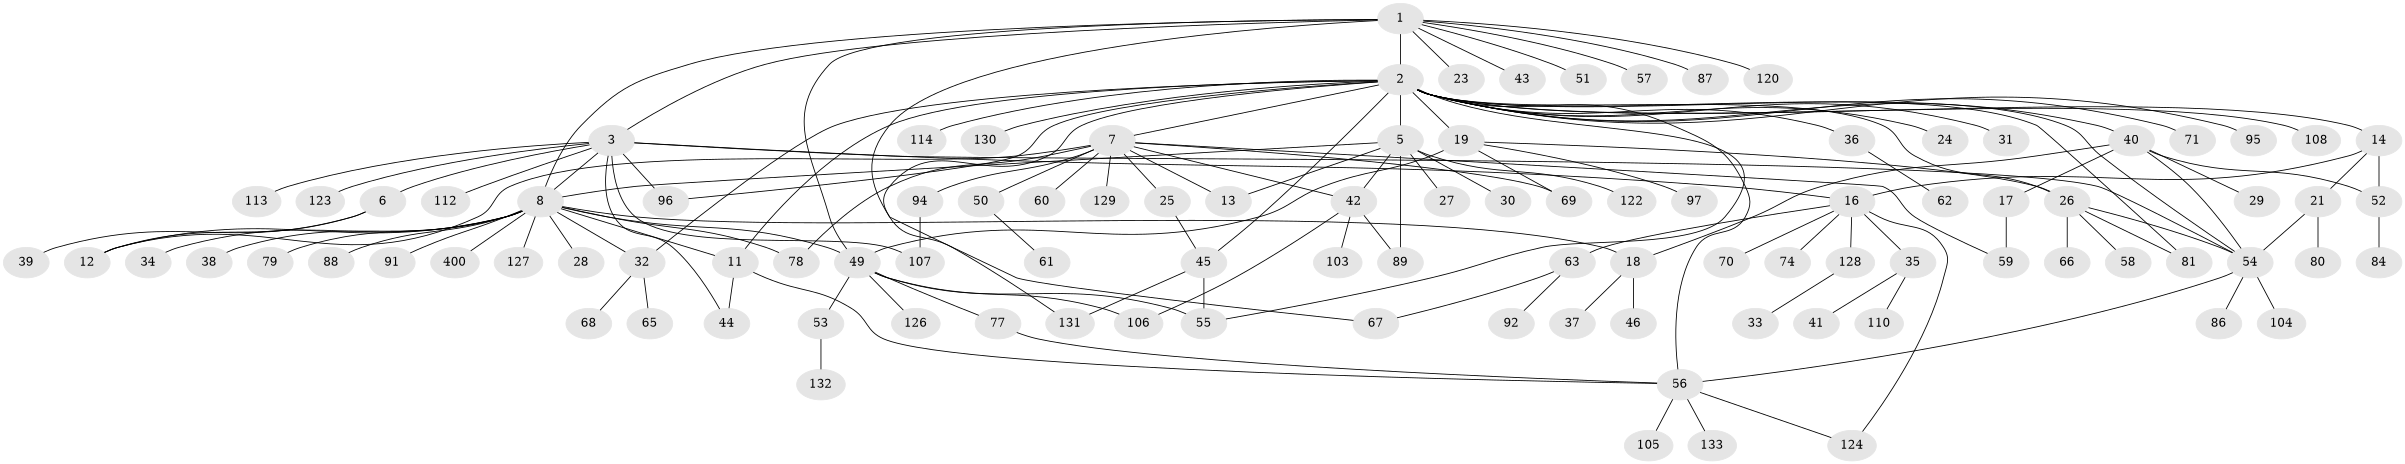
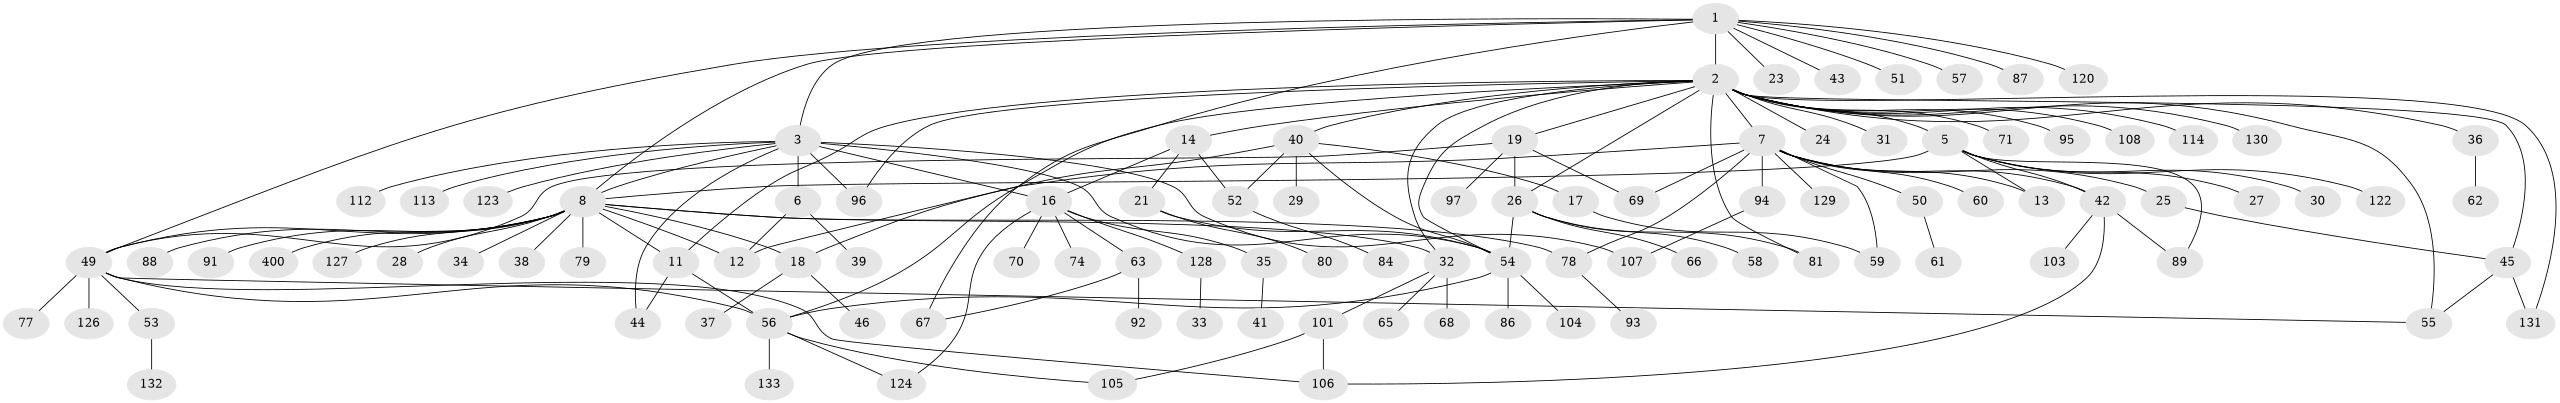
none -> (1323, 324)
none -> (1633, 324)
(1879, 324) -> none
(1336, 368) -> (429, 293)
